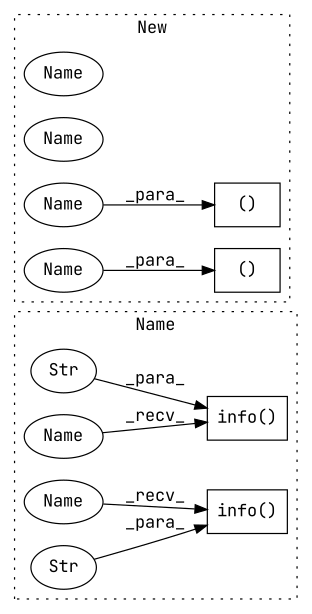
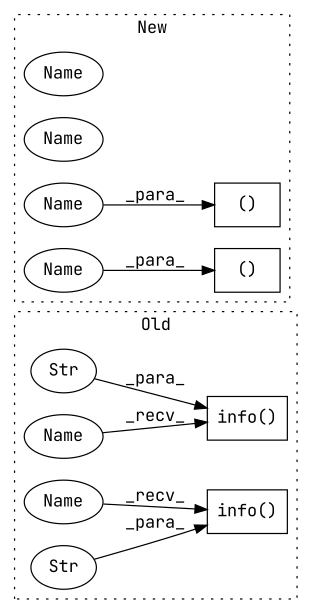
(156, 326) -> (156, 326)
